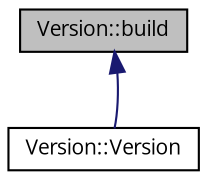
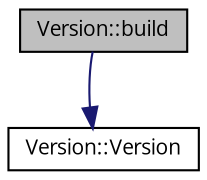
(118, 101) -> (90, 79)
